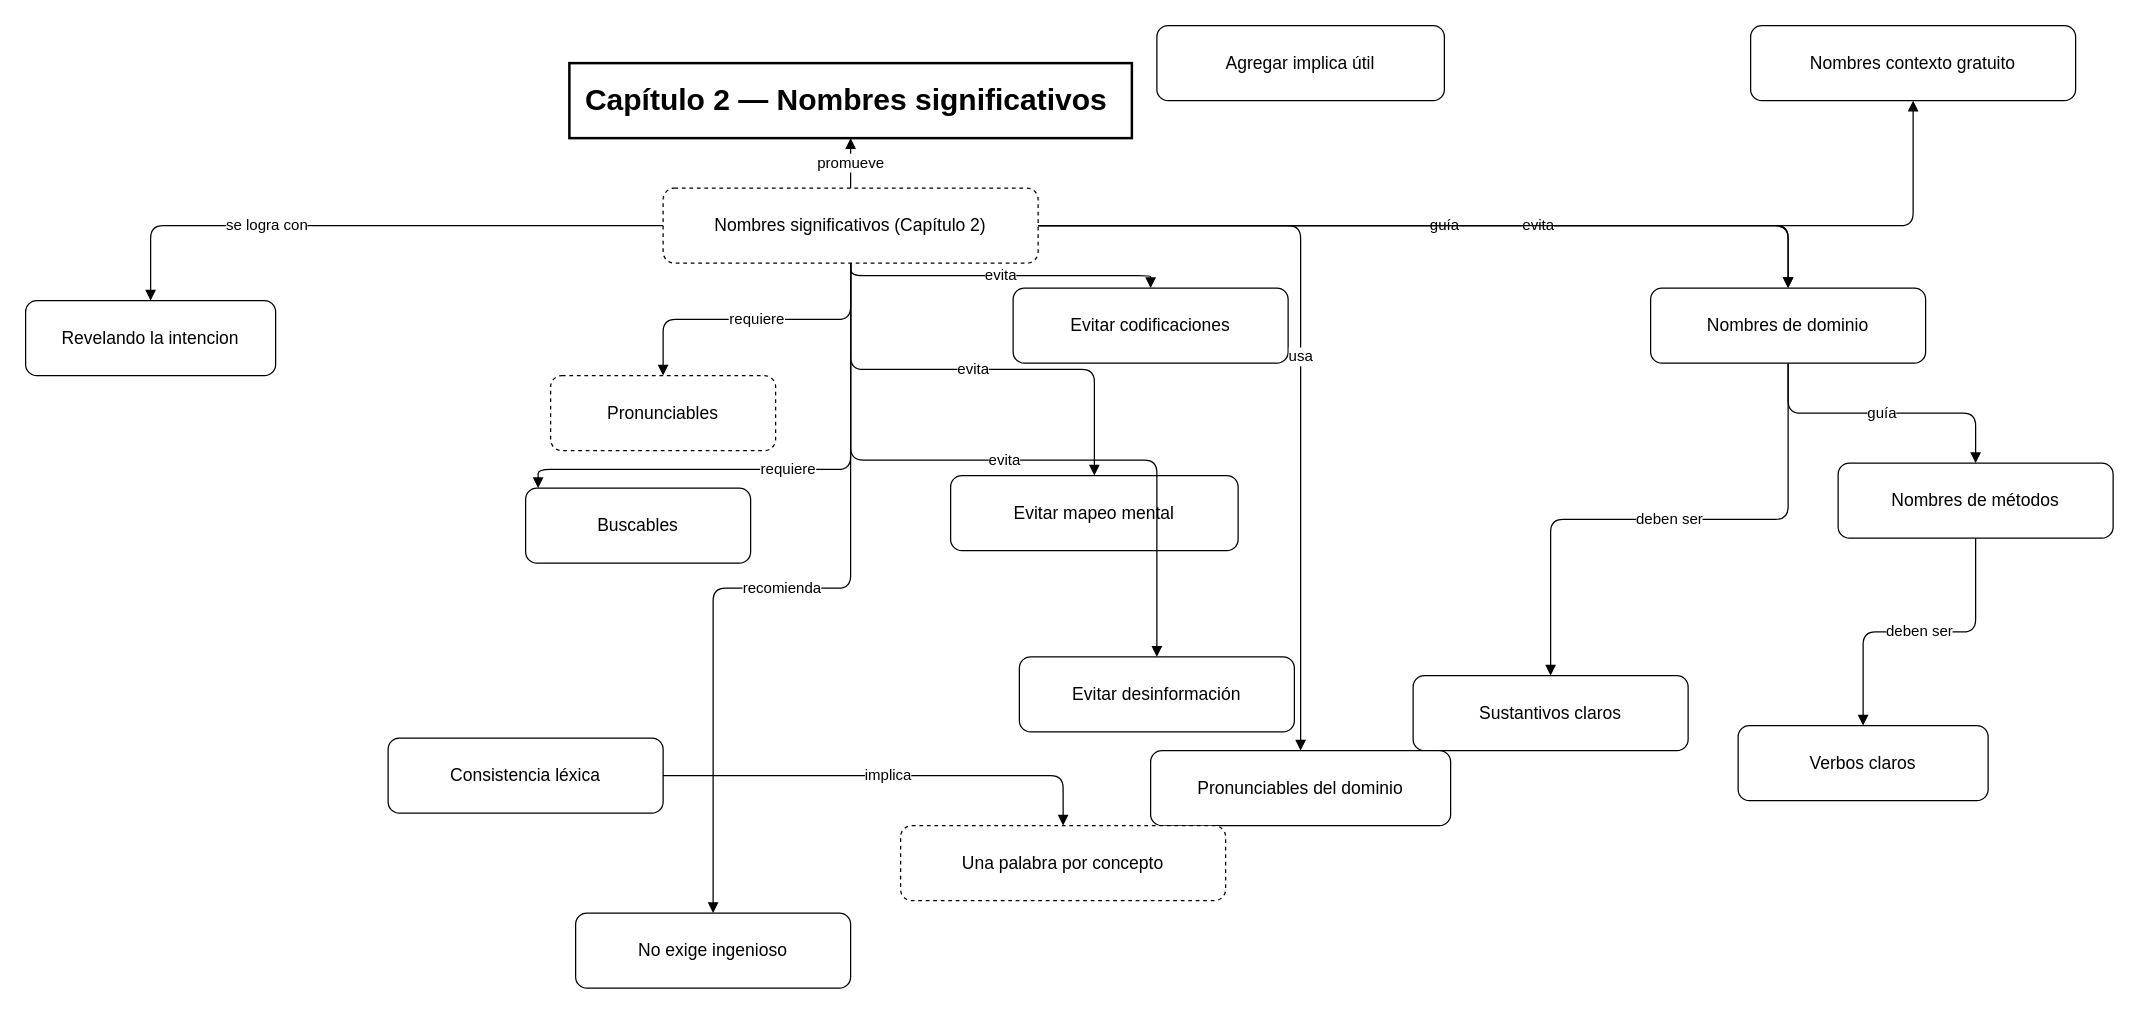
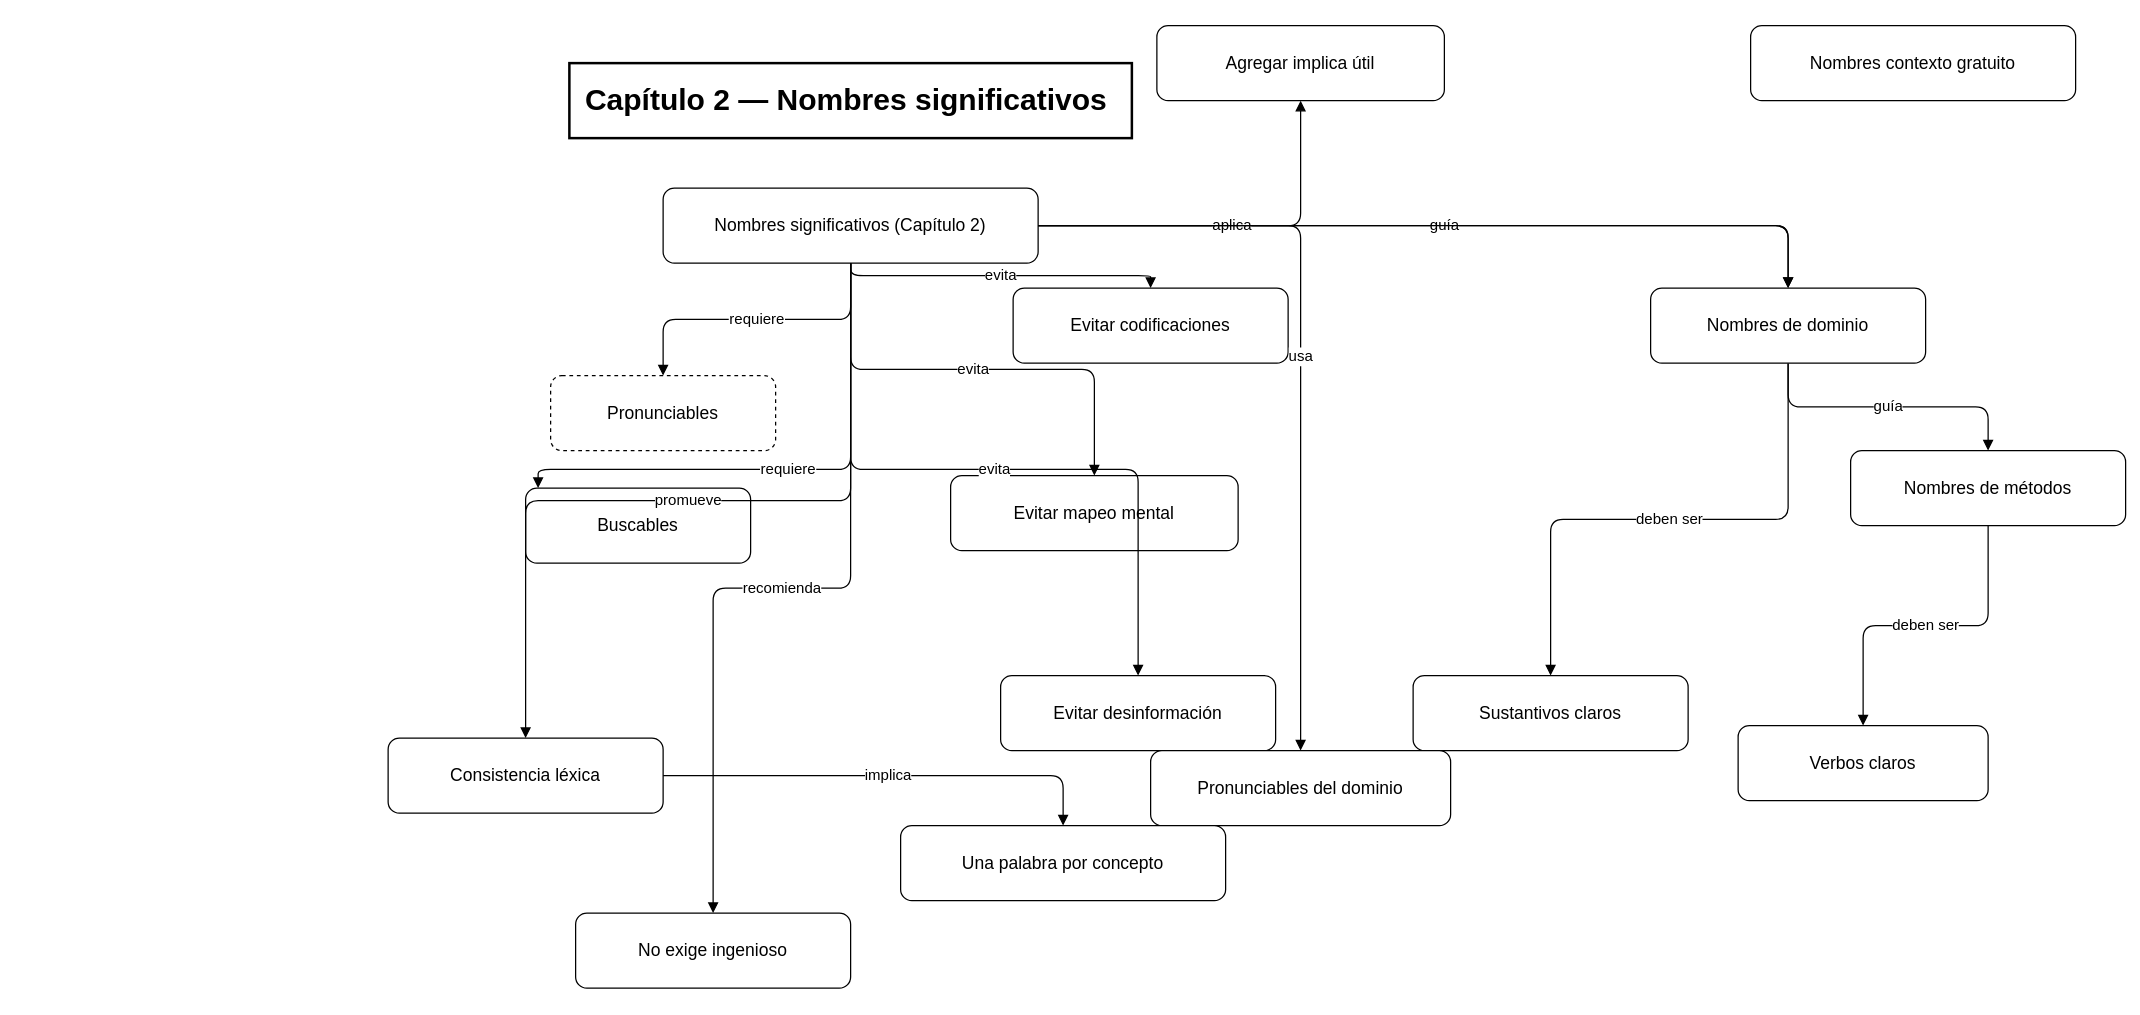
none -> (1301, 166)
(851, 169) -> (686, 501)
(380, 226) -> none
(851, 226) -> (851, 226)
(1901, 226) -> none
(151, 338) -> none
(1976, 501) -> (1988, 488)
(1157, 694) -> (1138, 713)
(1063, 863) -> (1063, 863)
